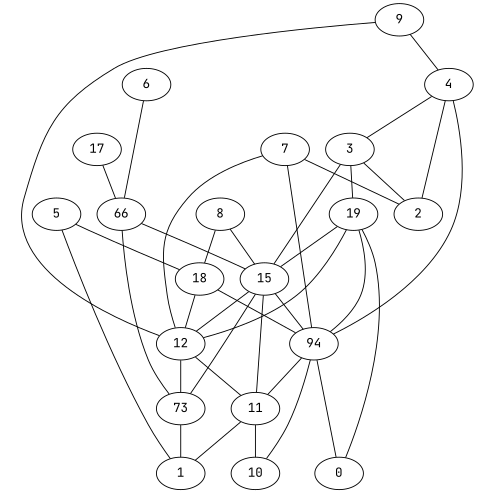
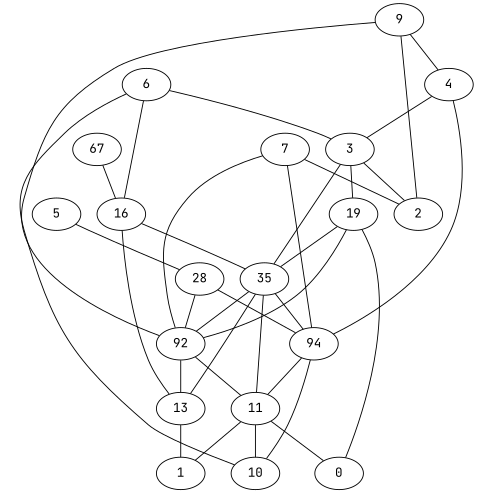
none -> (251, 112)
(97, 149) -> (97, 149)
(434, 149) -> (409, 121)
(121, 214) -> (121, 214)
(220, 214) -> none
(200, 279) -> (200, 279)
(264, 279) -> (264, 279)
(363, 287) -> none
none -> (47, 299)
(181, 344) -> (181, 344)
(110, 347) -> none
(181, 409) -> (181, 409)
(327, 409) -> (297, 441)
